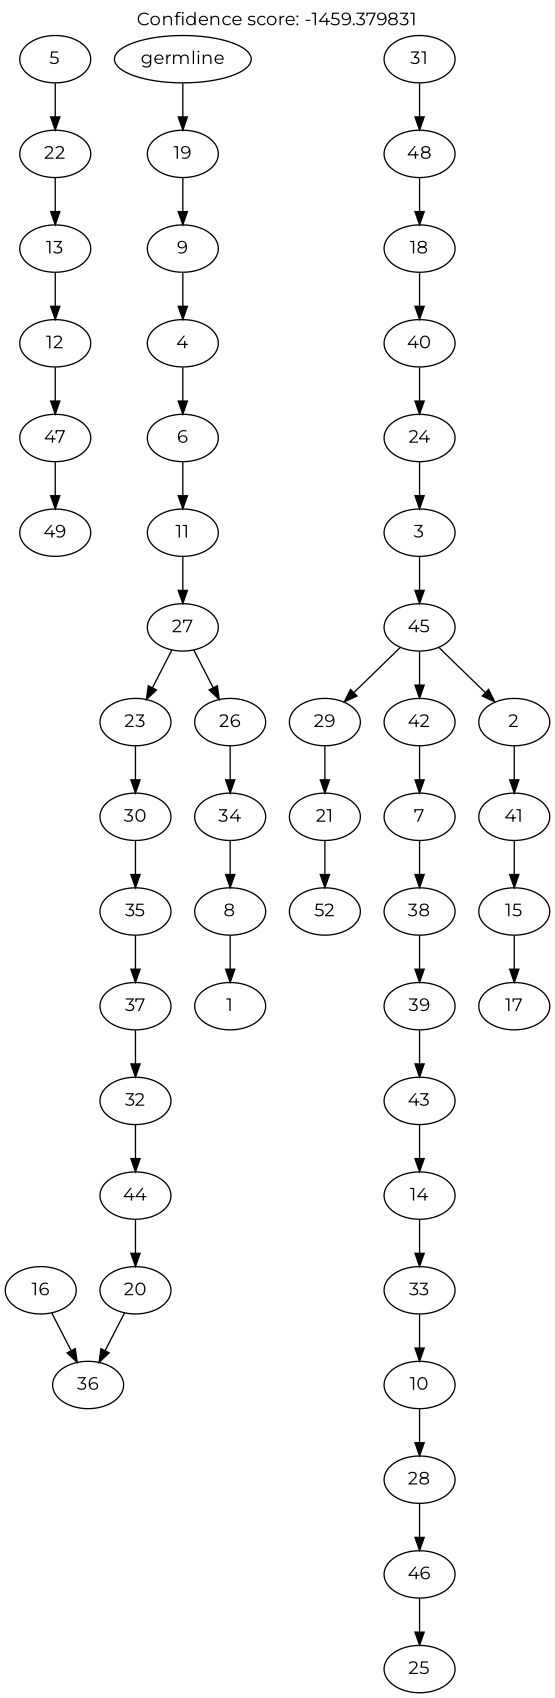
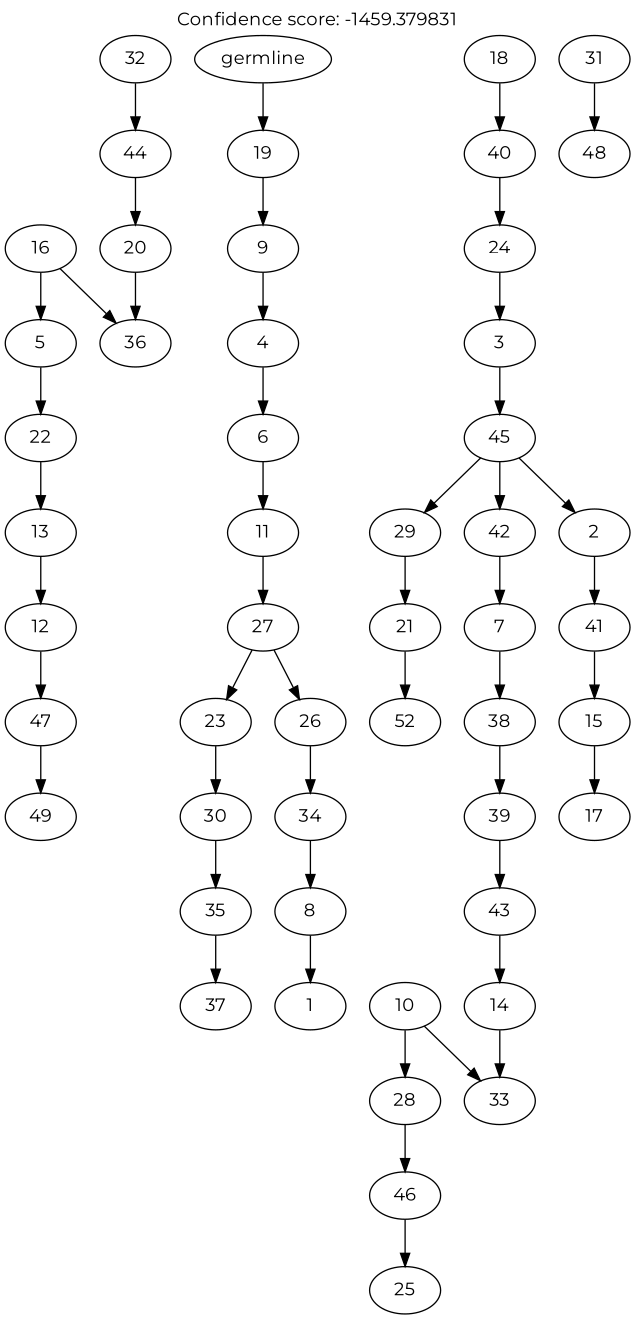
(420, 195) -> none
none -> (41, 289)
(135, 1047) -> none
(420, 1331) -> (448, 1049)
